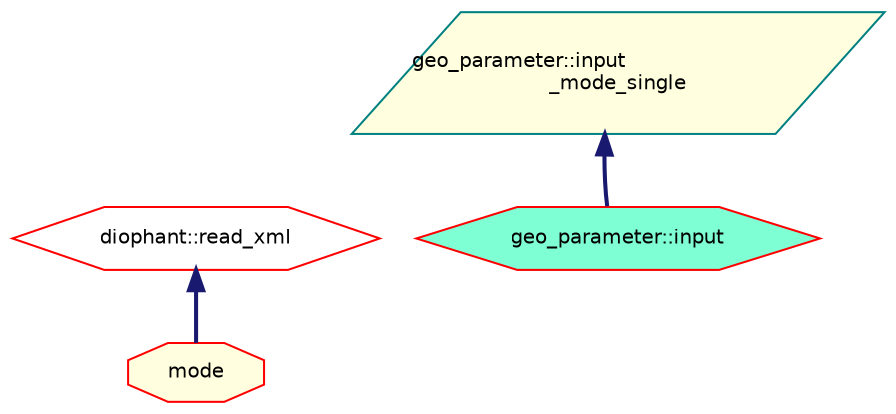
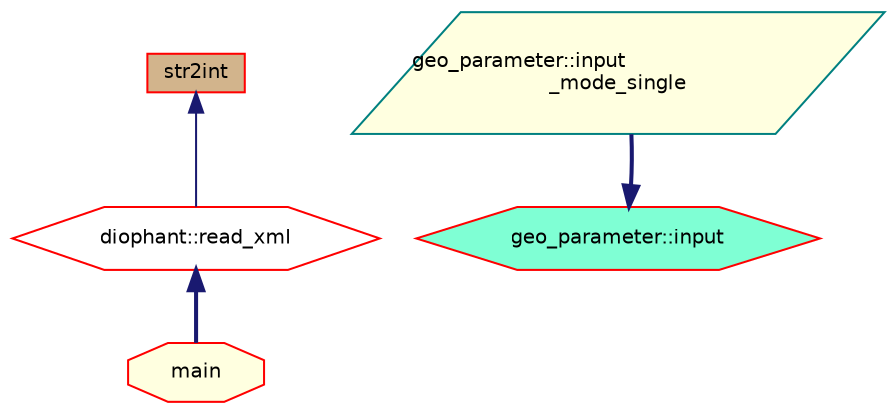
none -> (196, 73)
(605, 181) -> (632, 160)
(196, 372) -> (196, 372)
